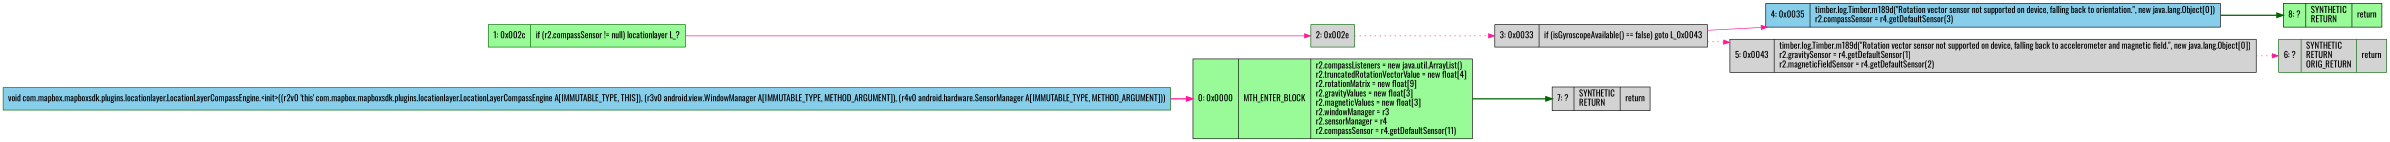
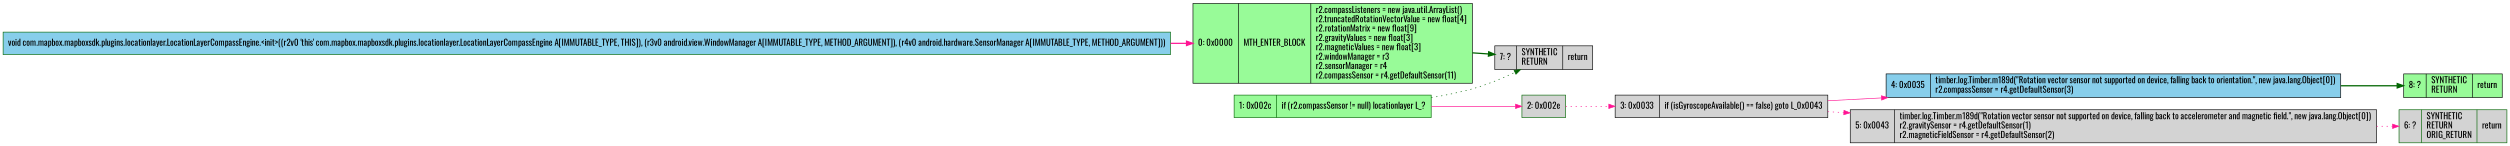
none -> (1474, 88)
